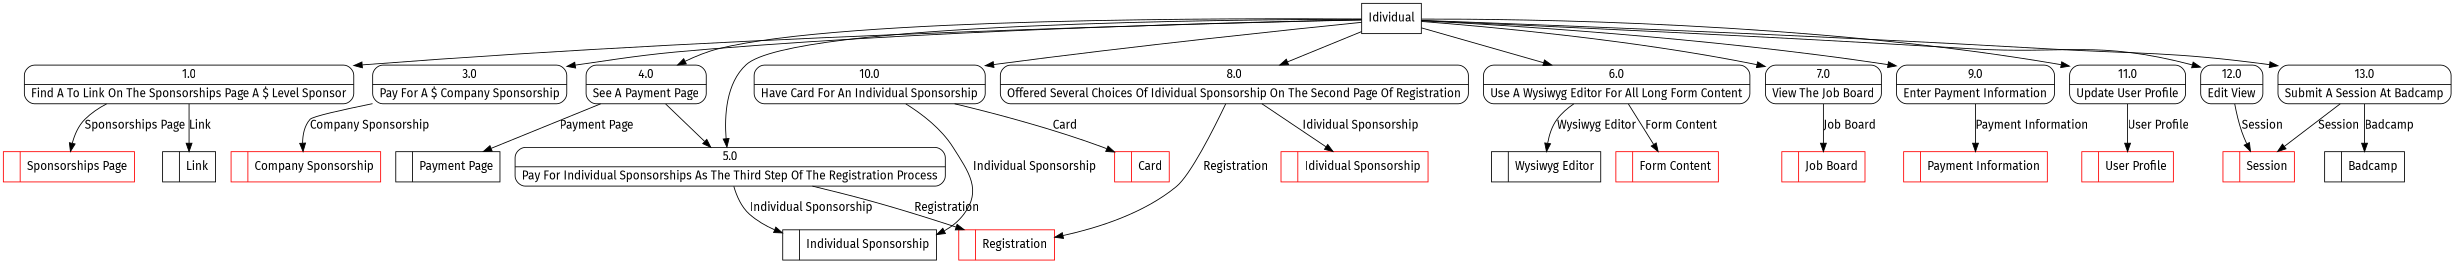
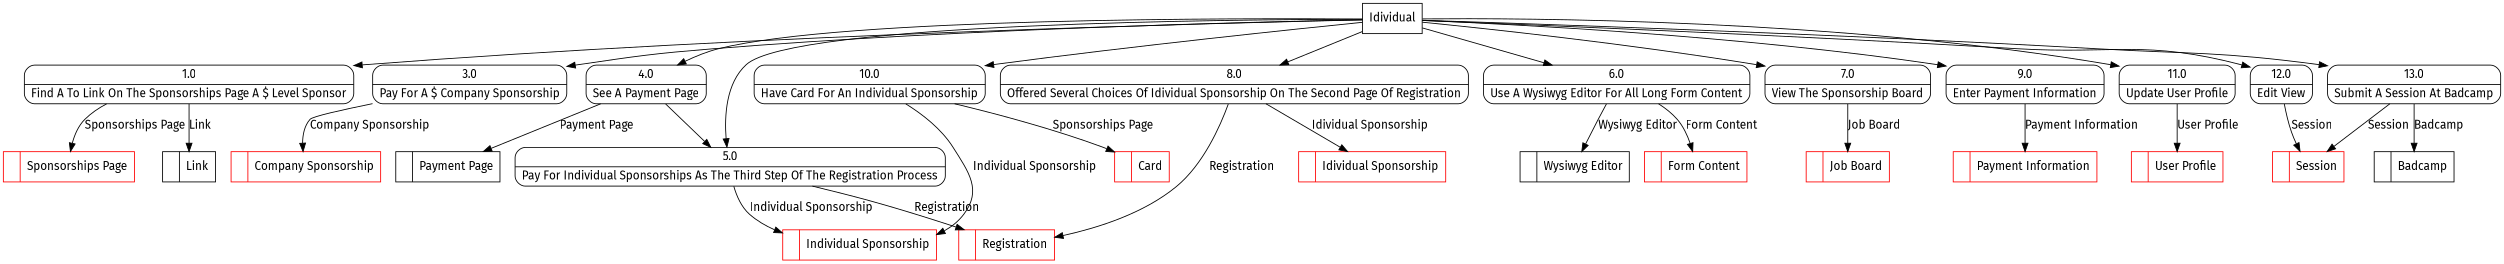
(1823, 94) -> (1848, 94)
(1065, 126) -> (1103, 126)
(860, 245) -> (860, 245)
